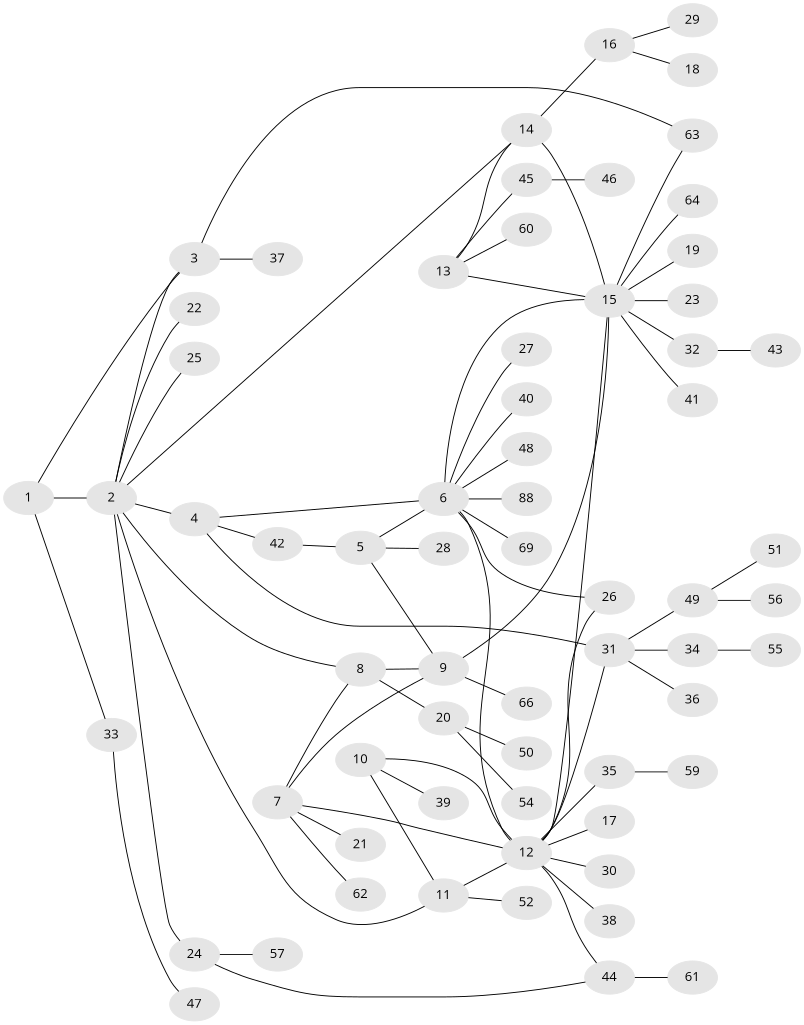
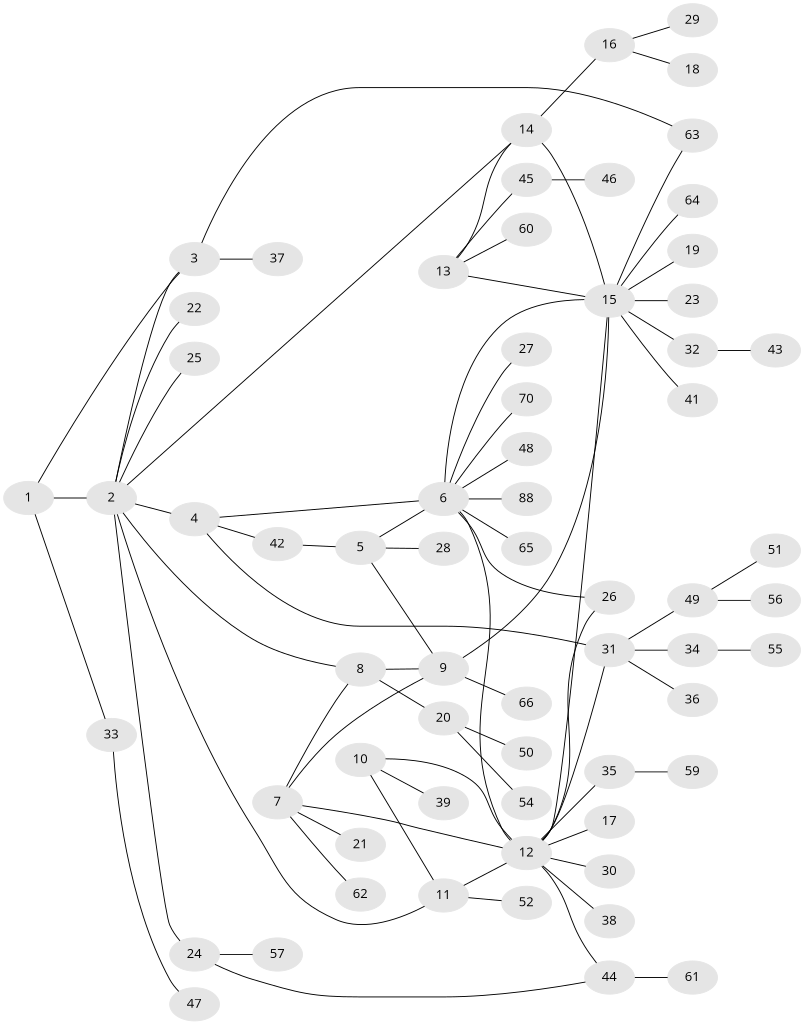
(527, 399) -> (527, 399)
(527, 549) -> (527, 549)
